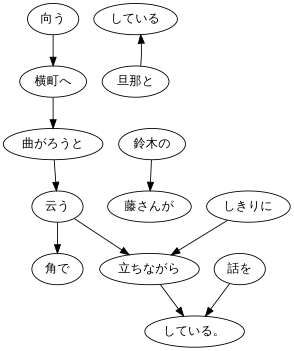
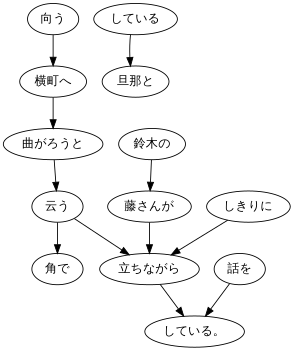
(141, 55) -> (130, 46)
none -> (149, 234)
